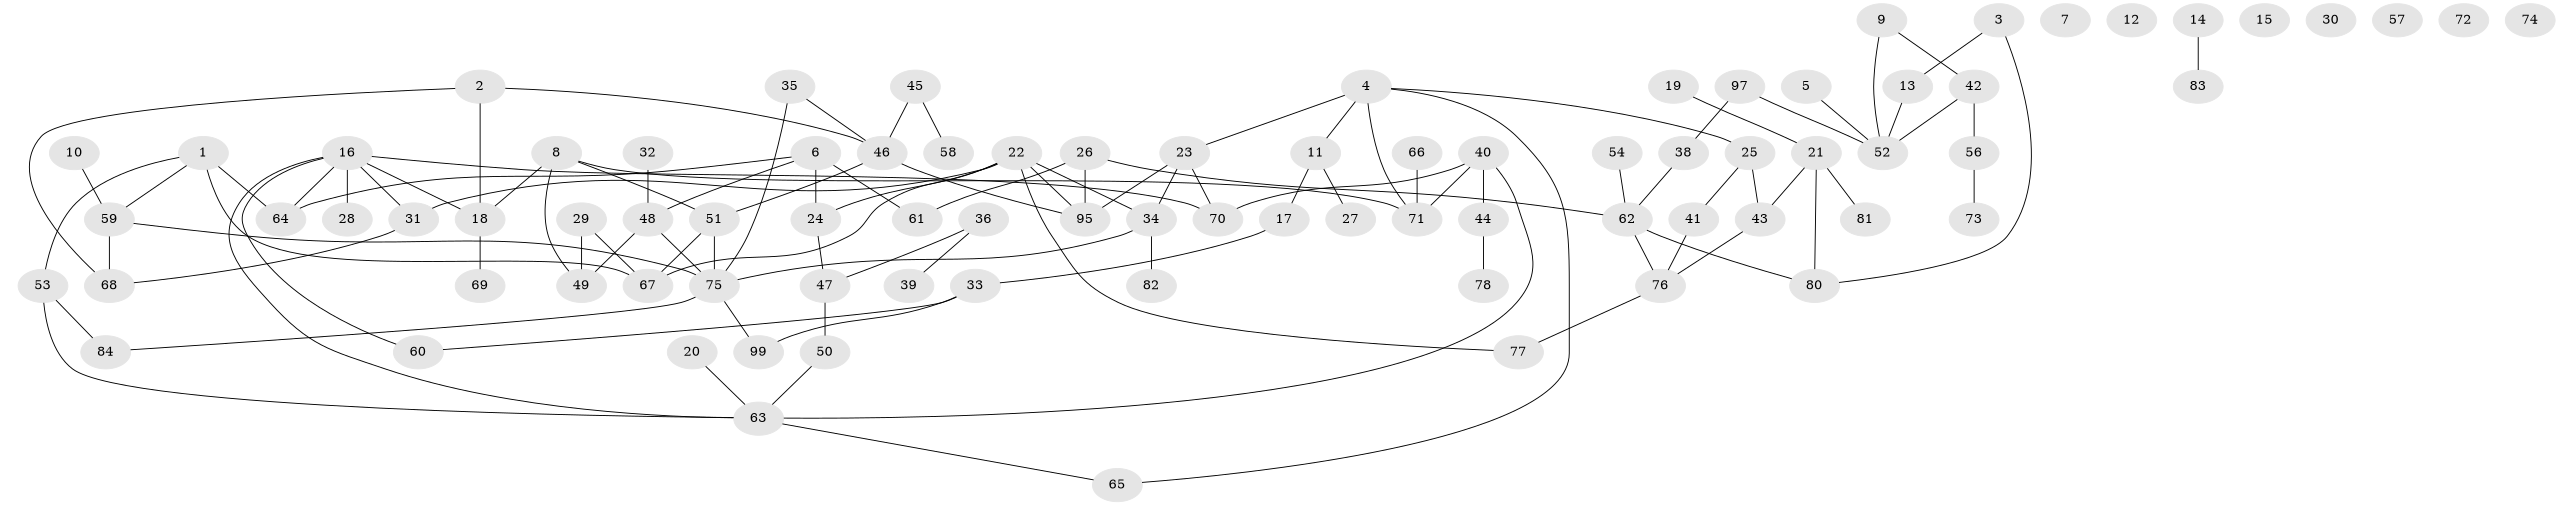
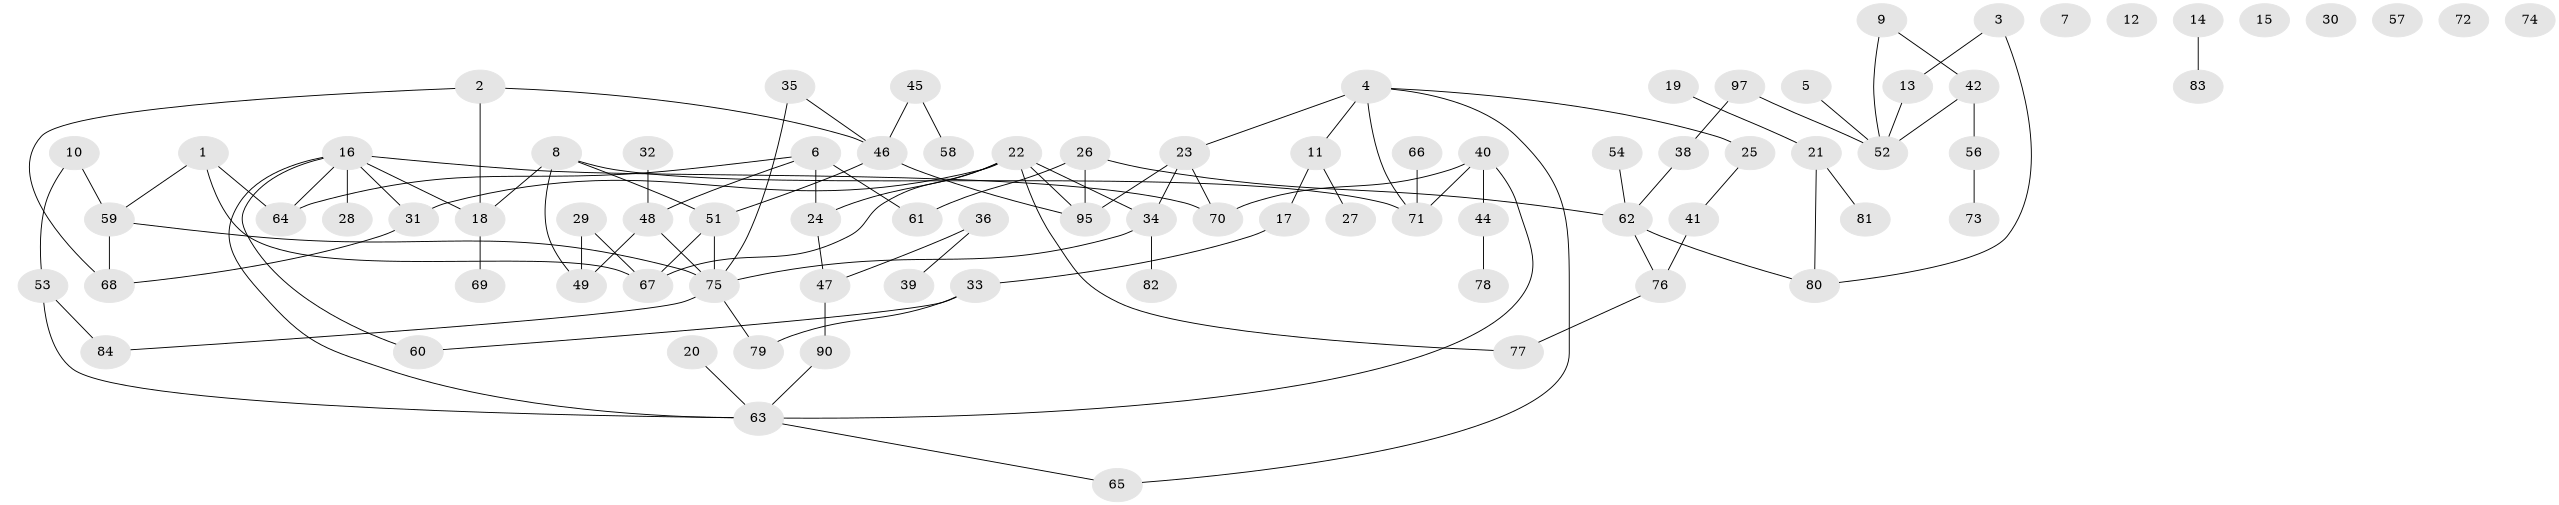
(88, 193) -> (42, 222)
(1760, 219) -> none
(759, 352) -> (759, 352)
(825, 352) -> (825, 352)
